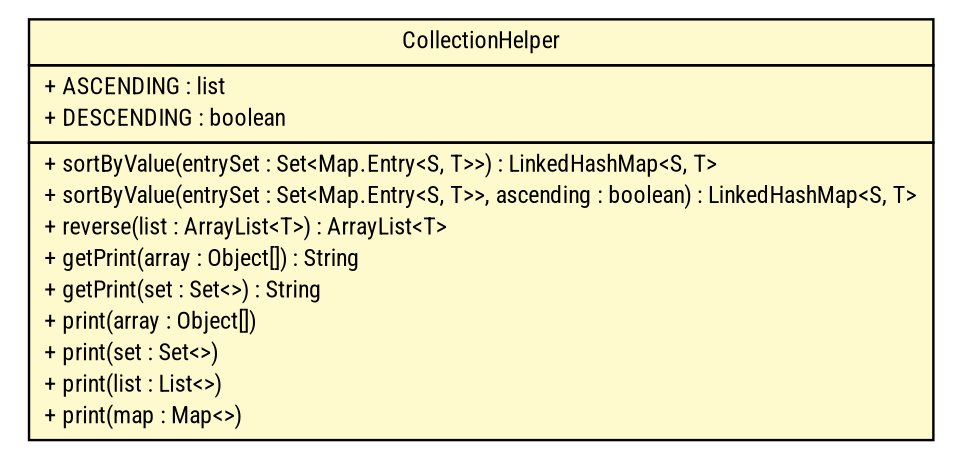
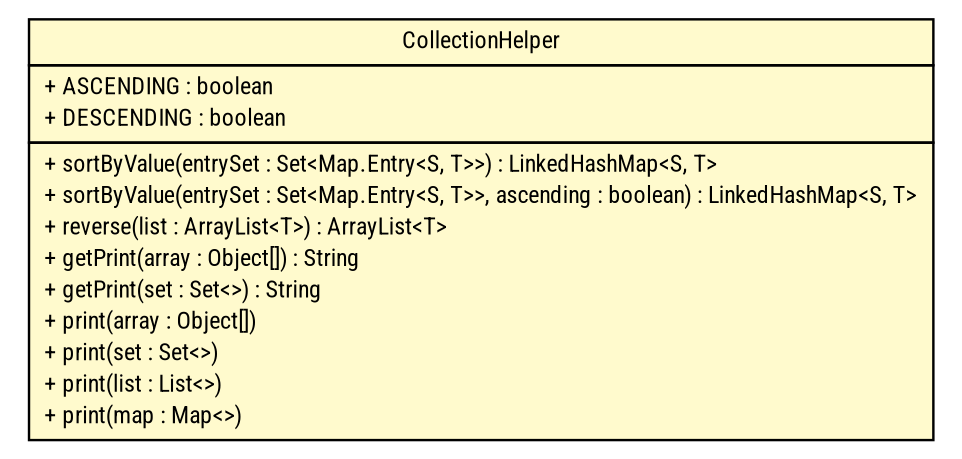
(135, 87) -> (160, 87)
